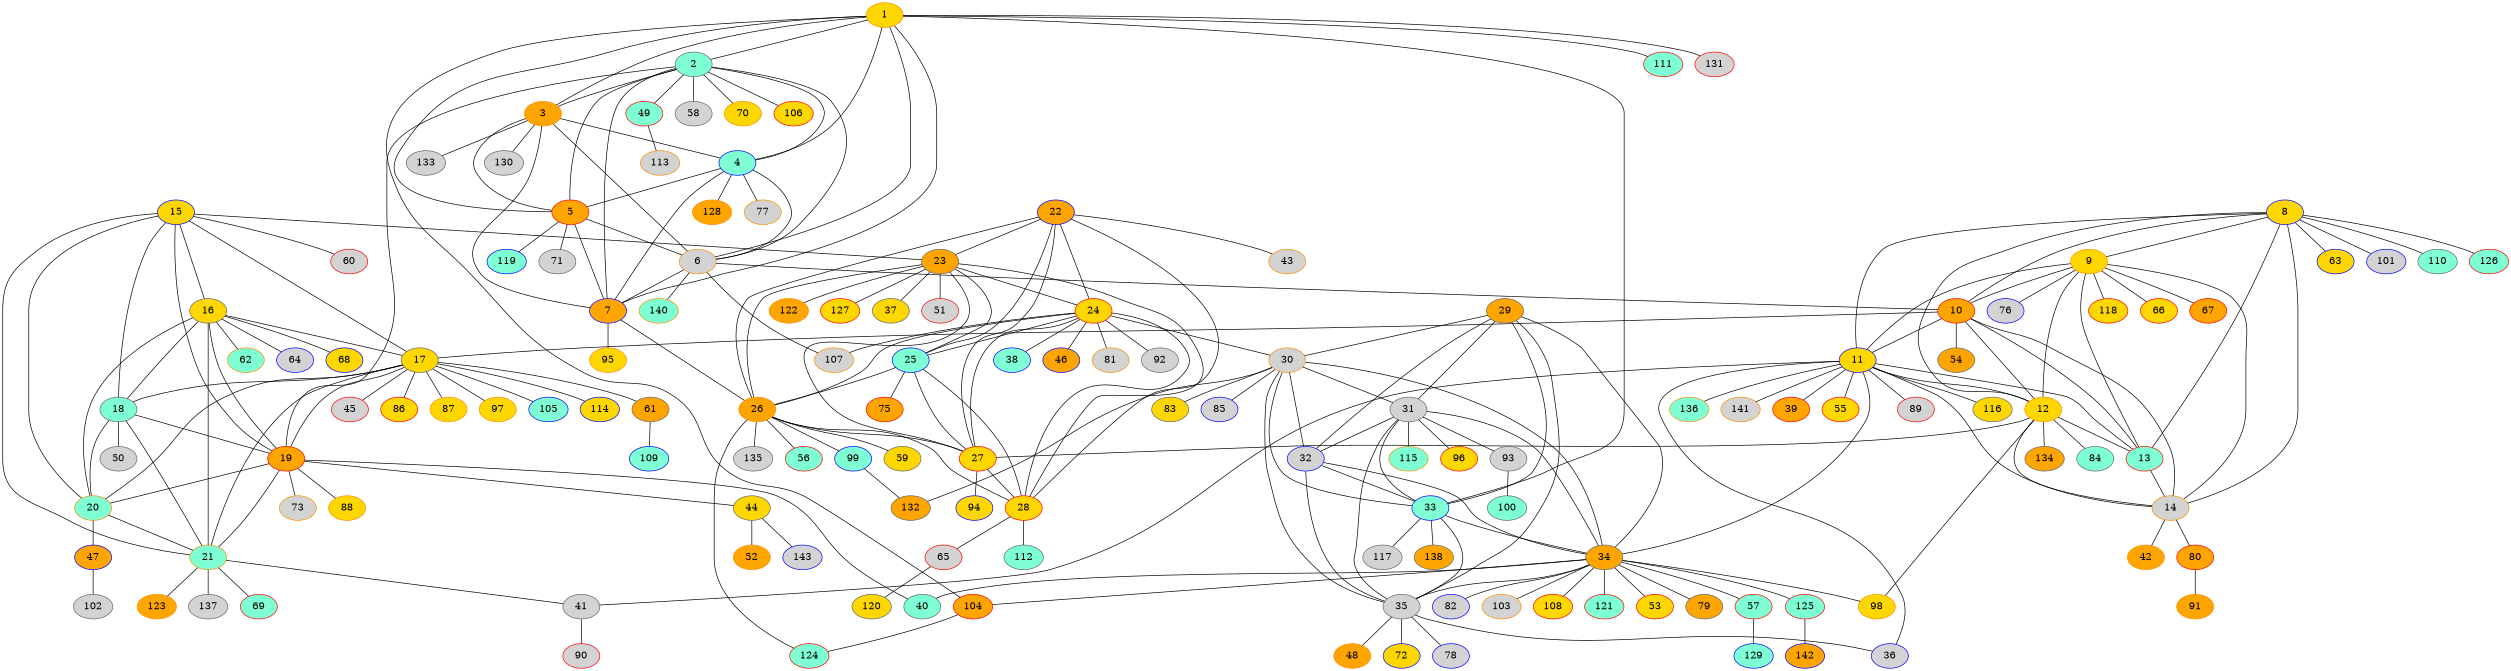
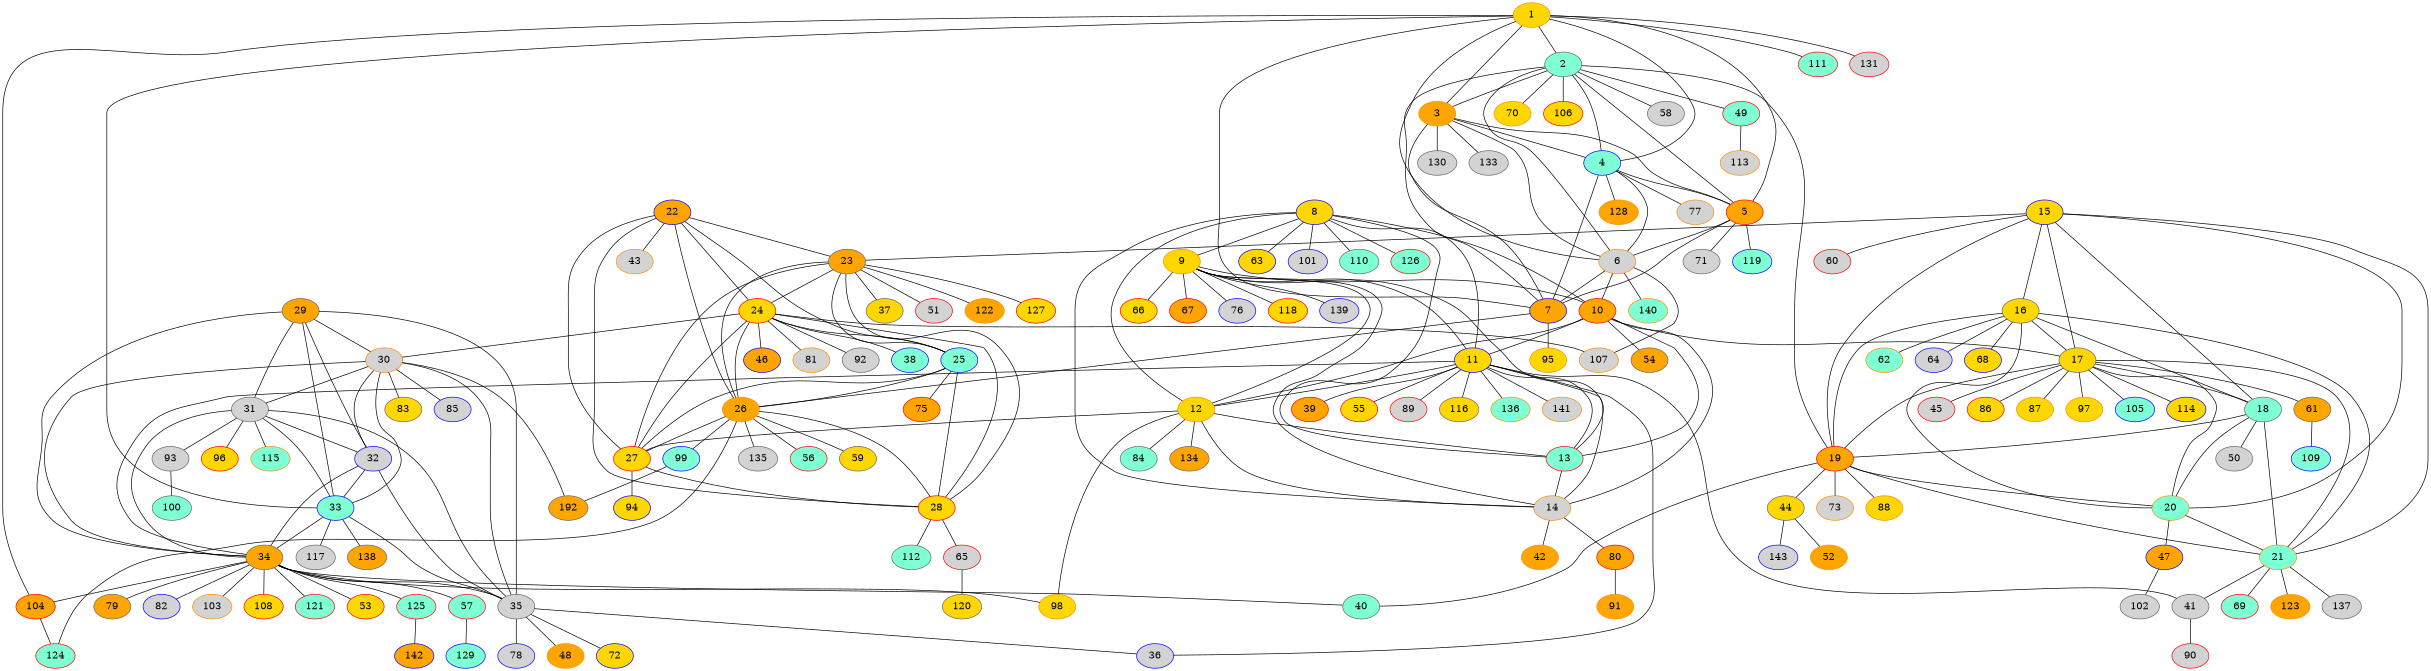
none -> (1339, 311)
(911, 508) -> (568, 508)
